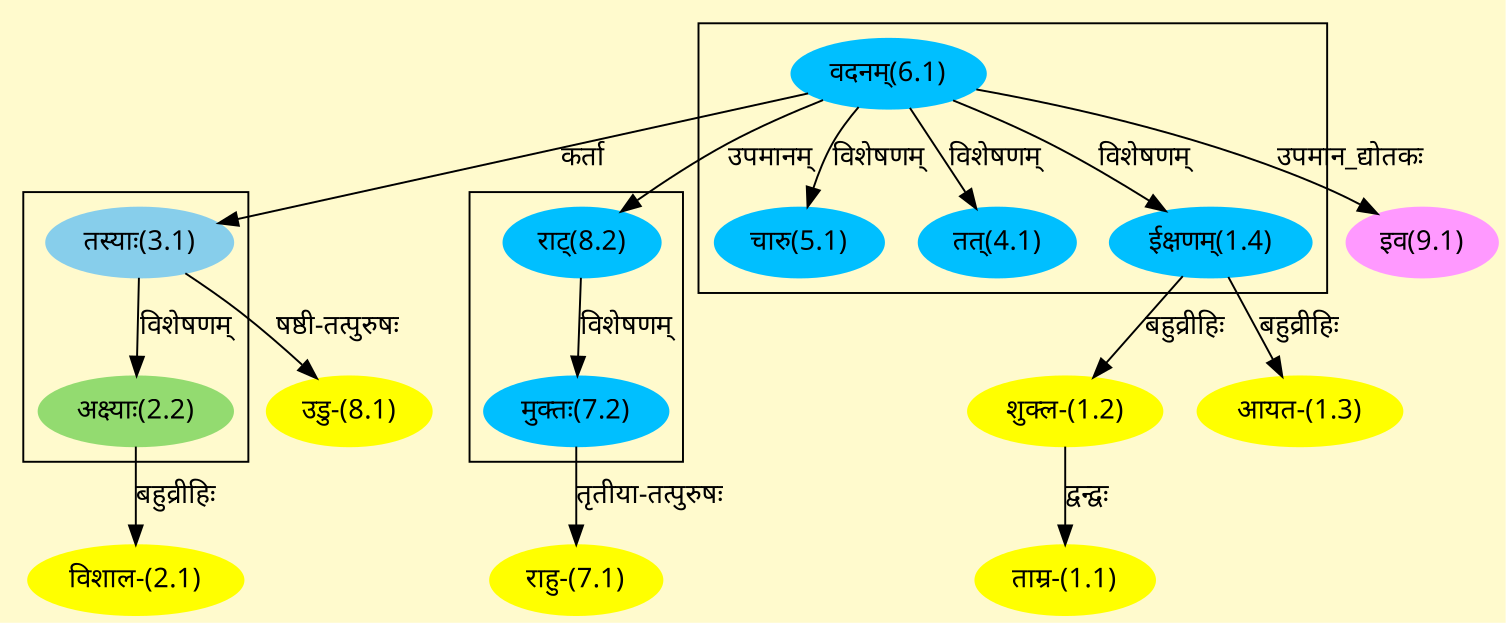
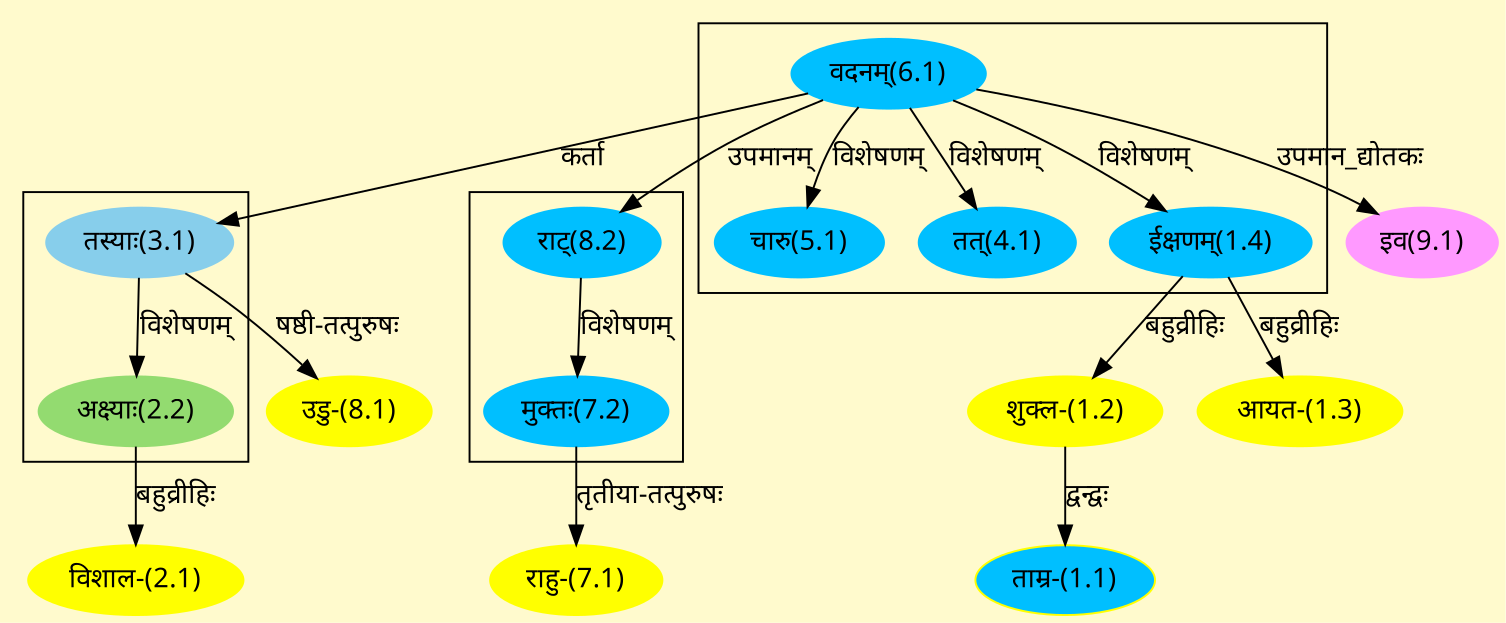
(1065, 580) -> (1065, 580)
